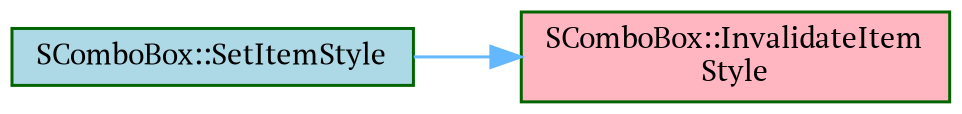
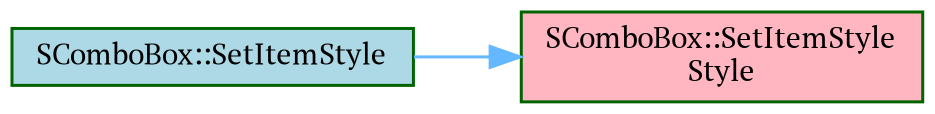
(735, 57) -> (722, 57)
